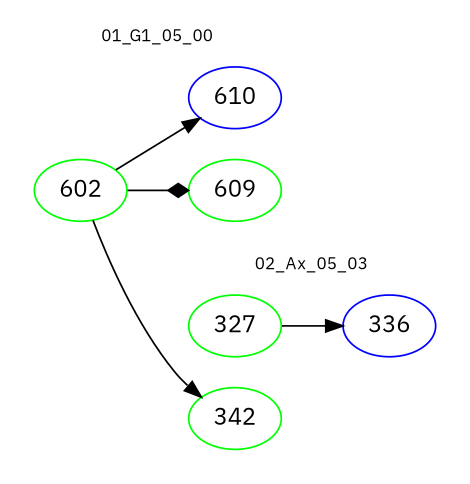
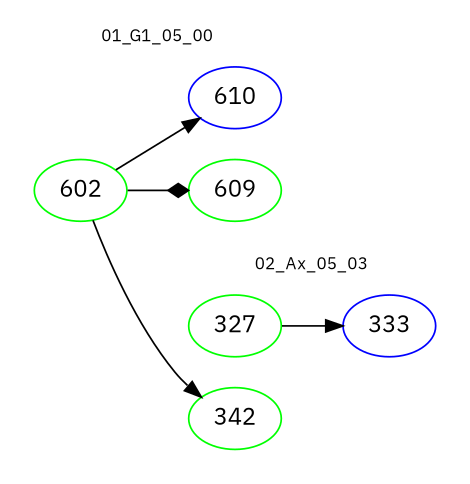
(389, 326) -> (389, 326)
